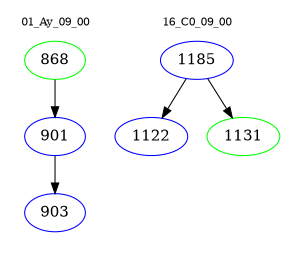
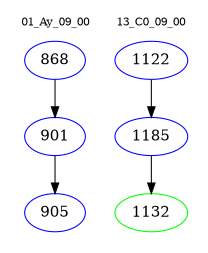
(197, 23) -> (151, 23)
(55, 60) -> (55, 60)
(177, 94) -> (151, 93)
(243, 137) -> (151, 213)
(55, 213) -> (55, 213)
